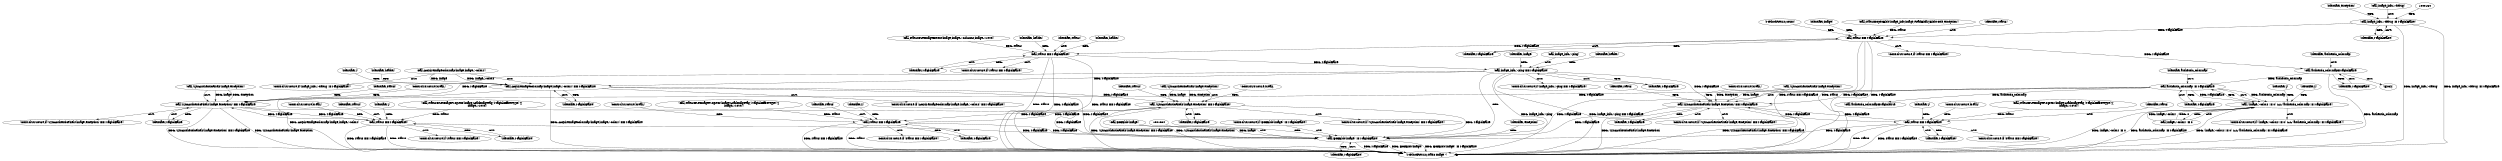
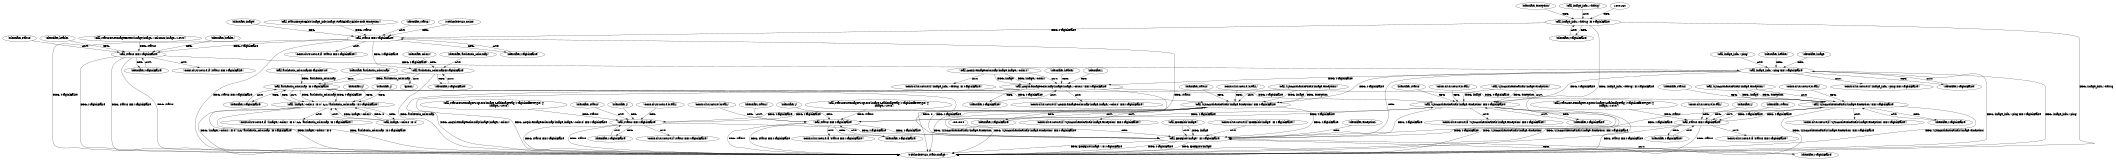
none -> (419, 55)
(2021, 92) -> (302, 78)
(1569, 115) -> (928, 115)
